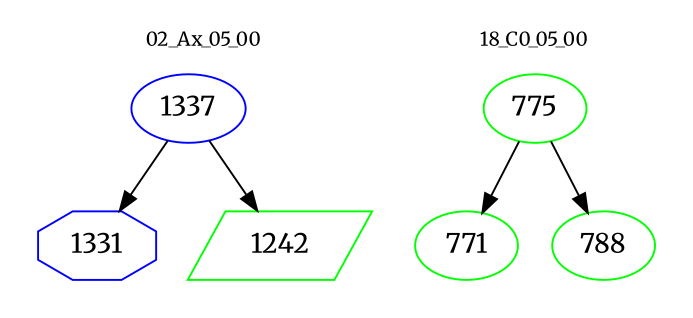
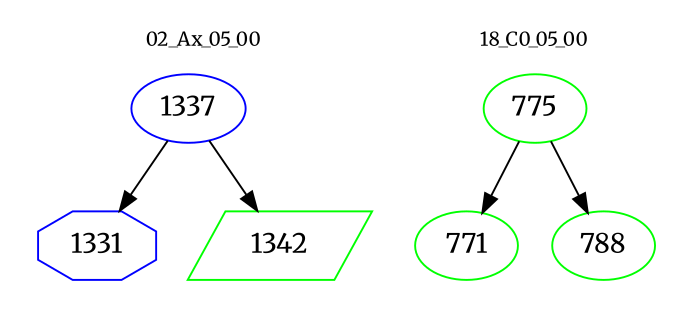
(280, 246) -> (280, 246)
